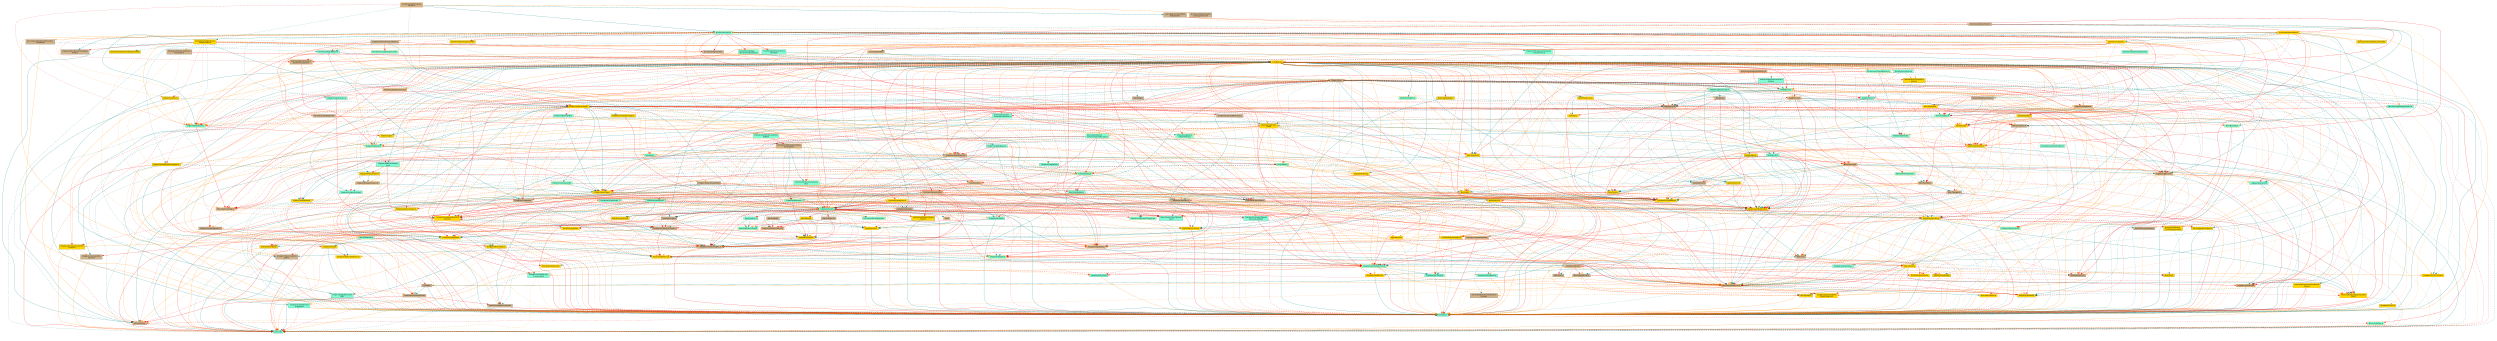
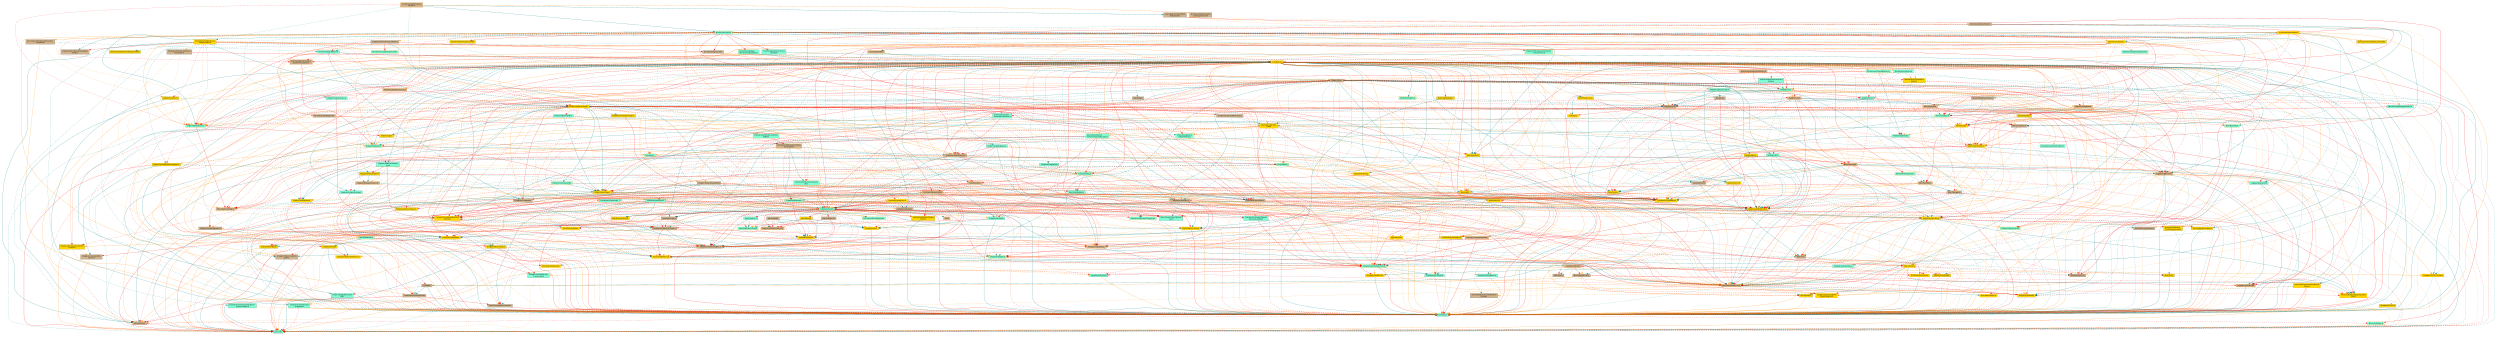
(1930, 107) -> (1930, 107)
none -> (242, 306)
